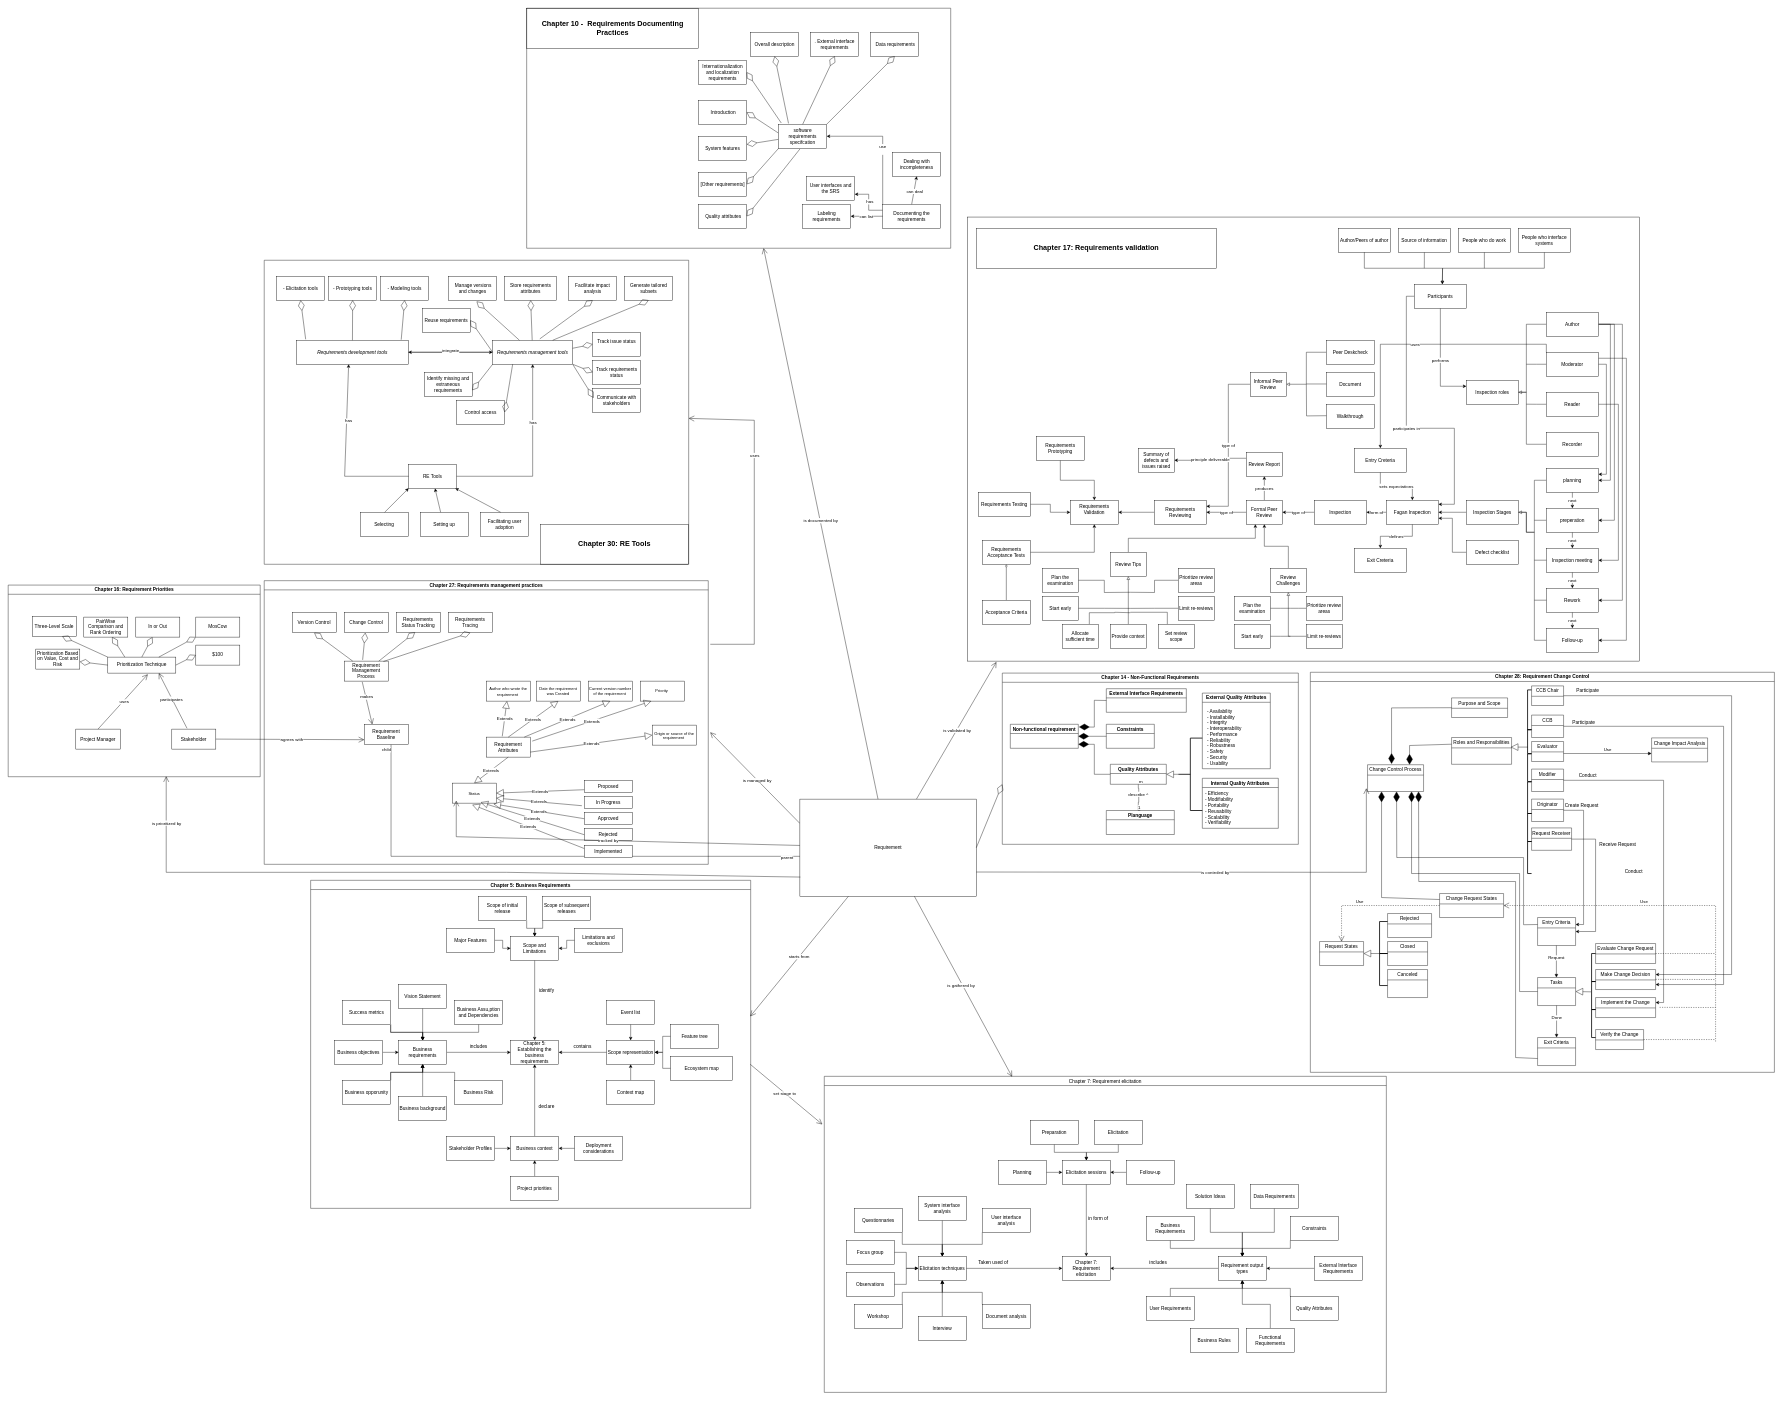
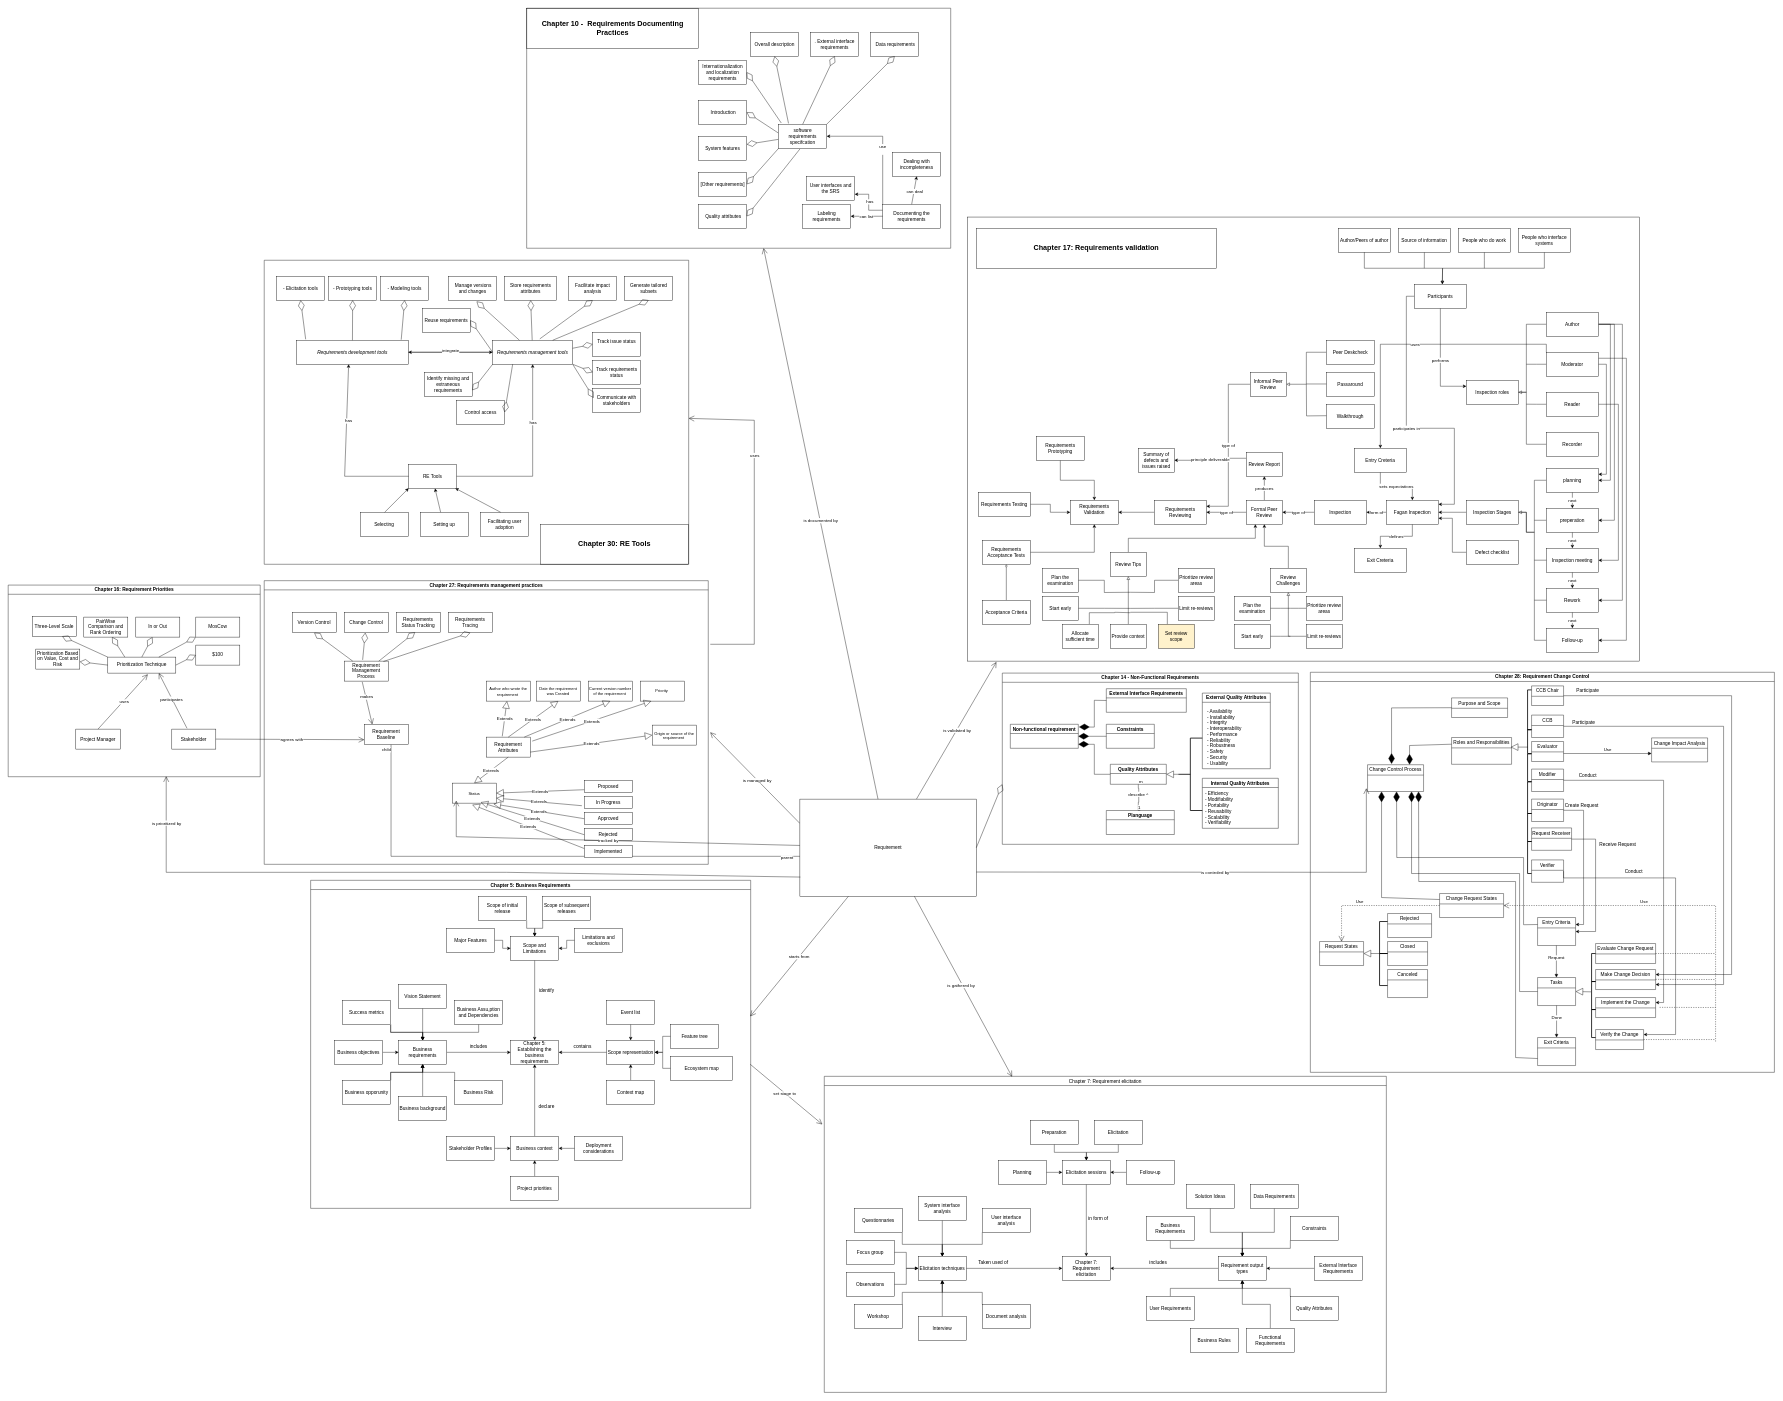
(1350, 384) -> (1350, 384)
(1176, 636) -> (1176, 636)
none -> (1547, 871)
none -> (1563, 876)
